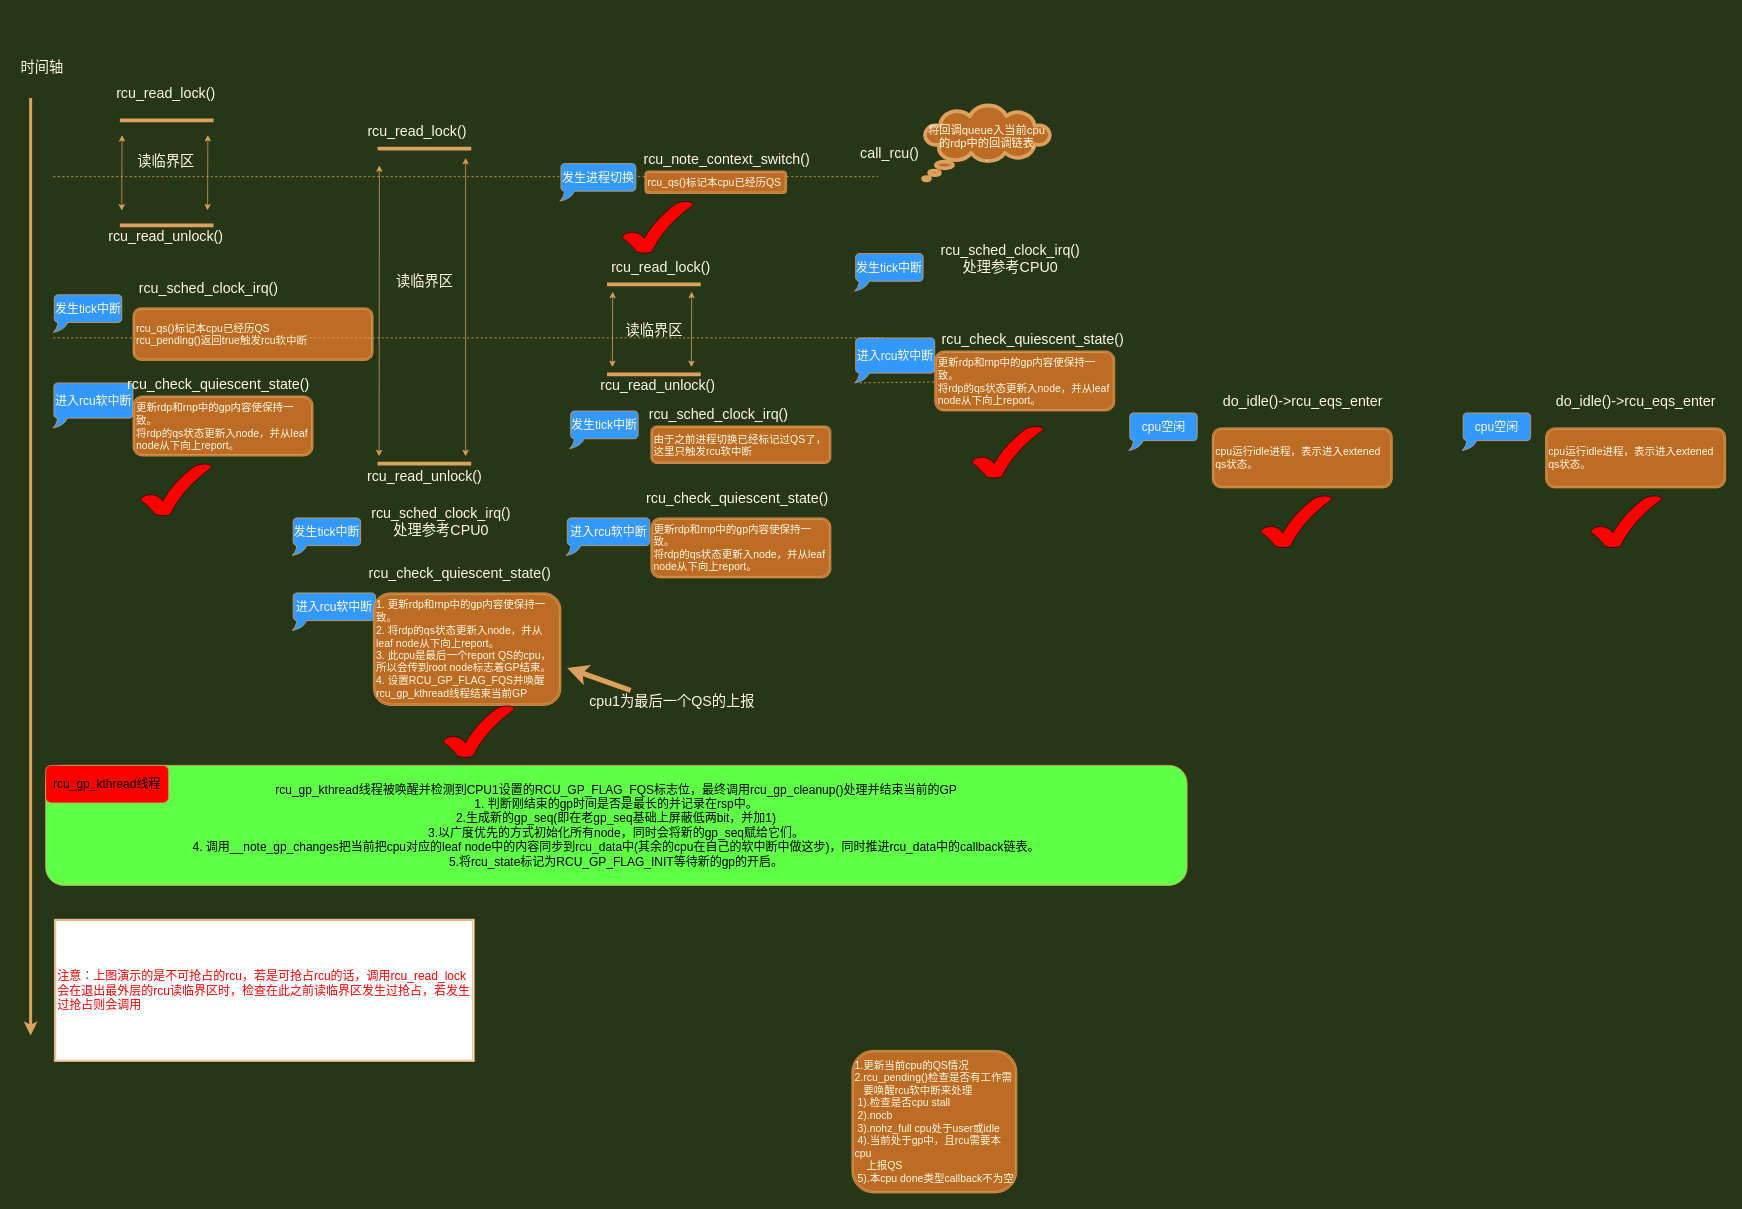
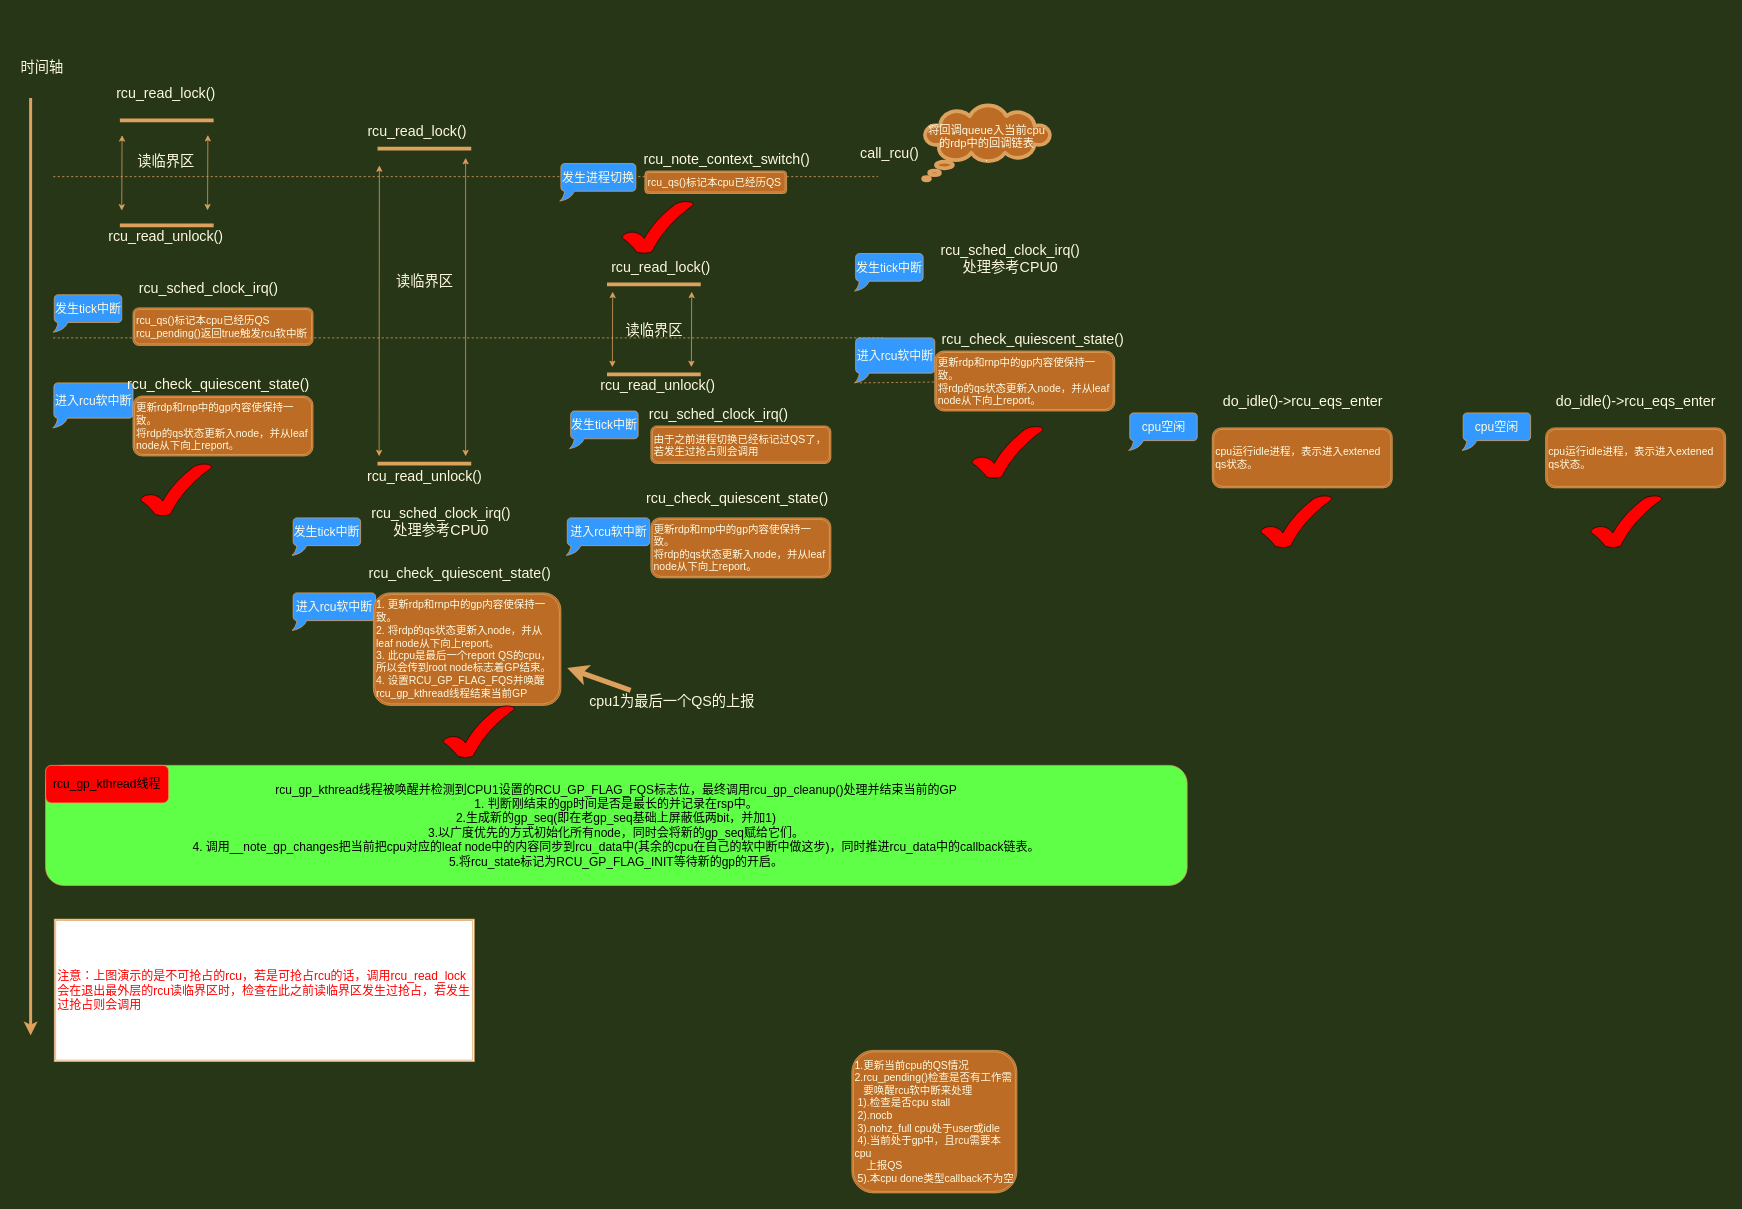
(253, 334) -> (223, 327)
(741, 445) -> (741, 445)
